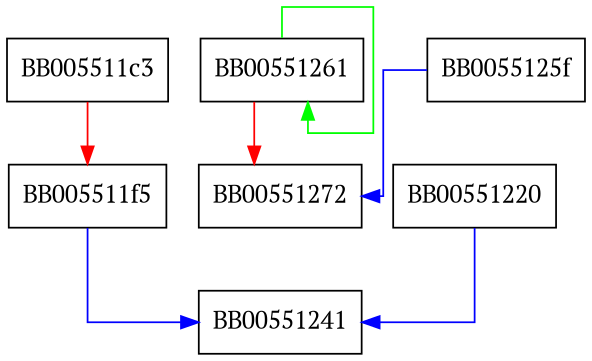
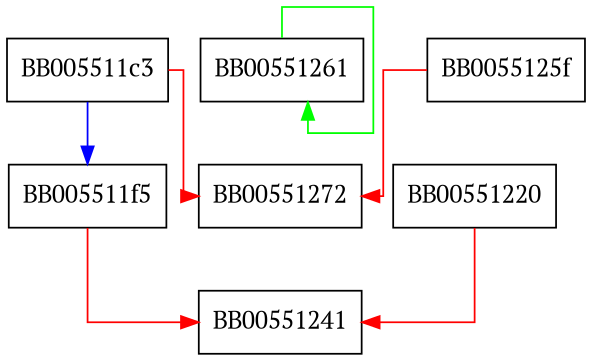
(88, 124) -> (88, 124)
(254, 124) -> (183, 126)
(383, 139) -> (383, 139)
(88, 322) -> (88, 322)
(474, 322) -> (474, 322)
